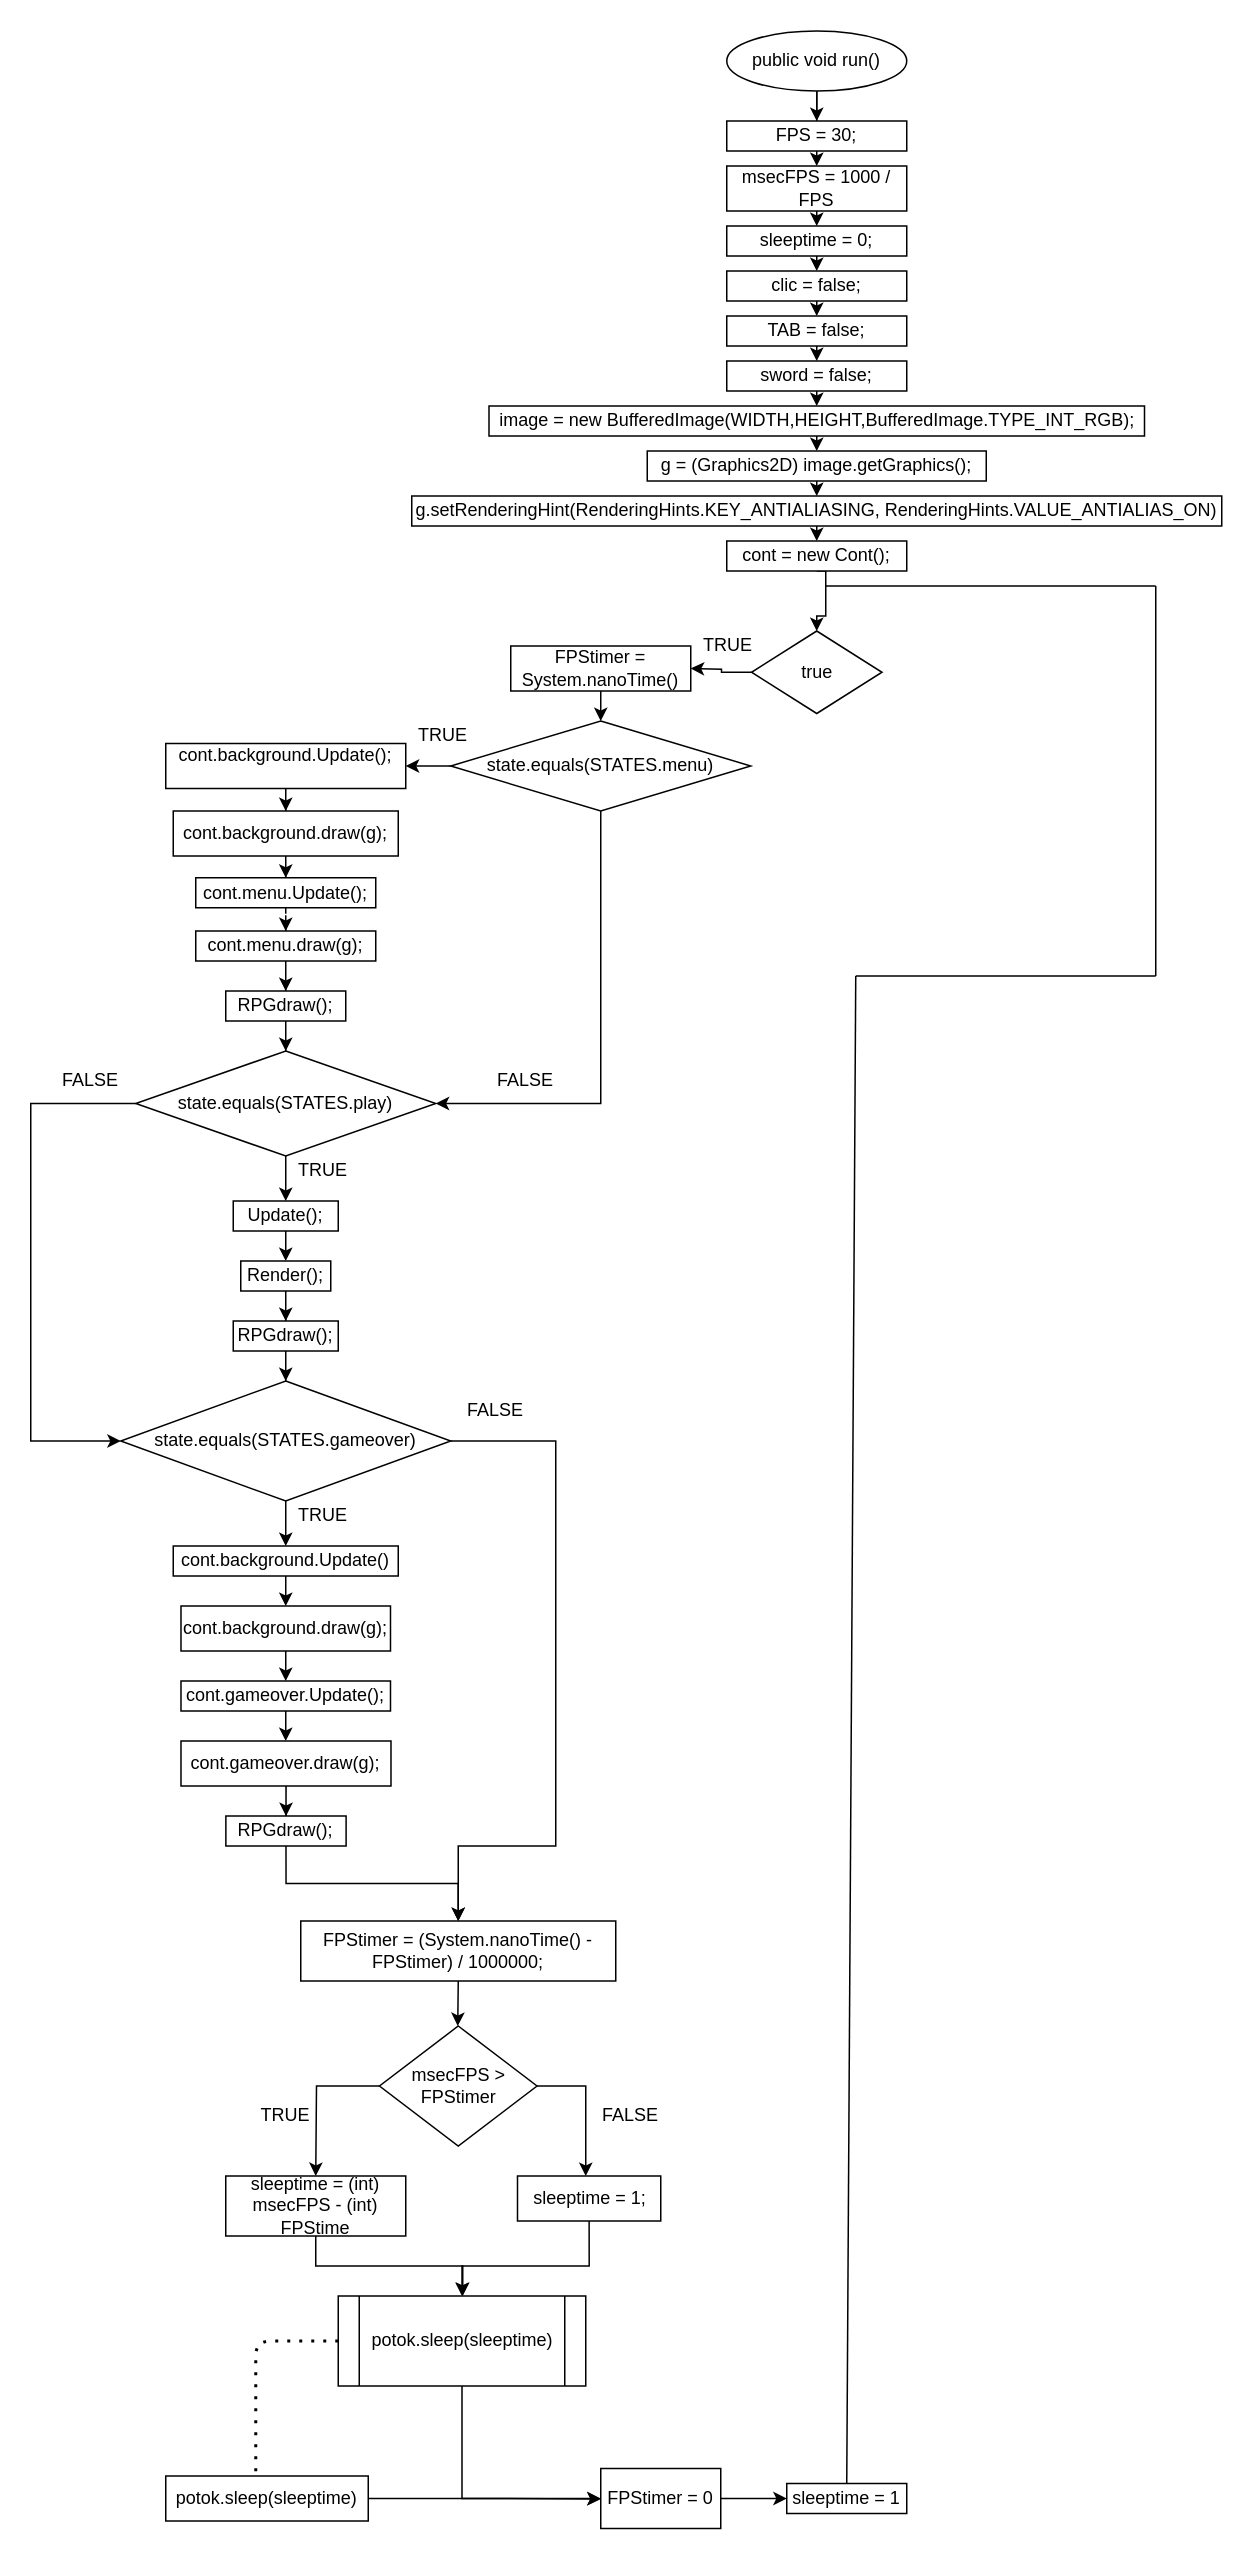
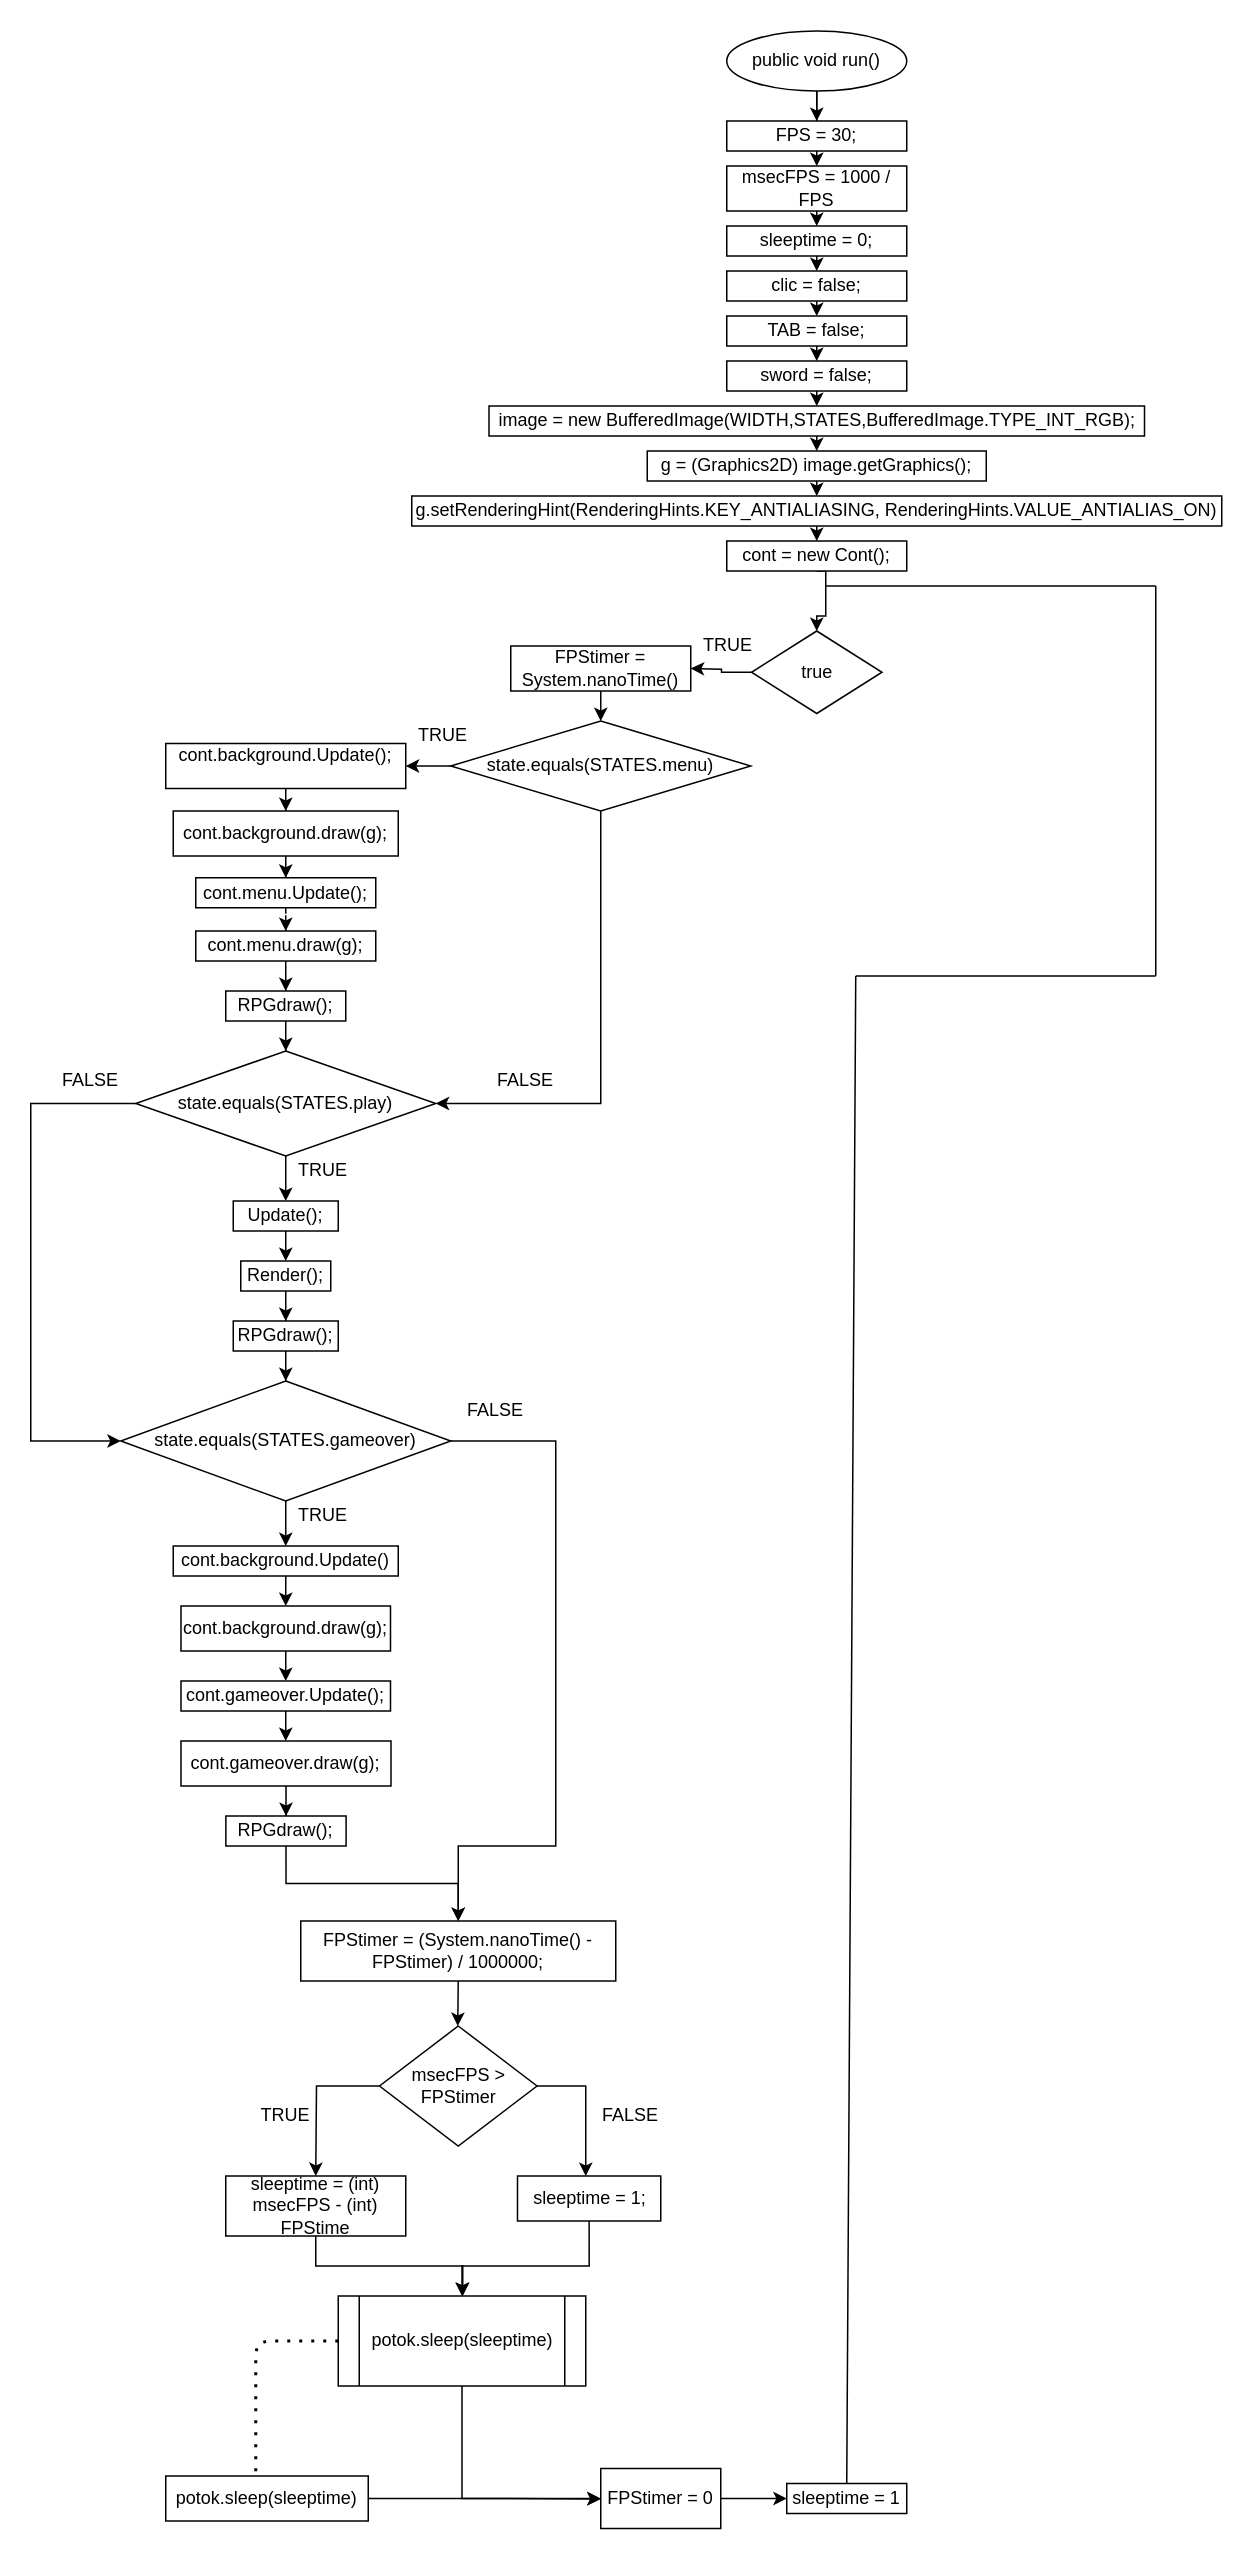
(818, 421) -> (818, 421)
